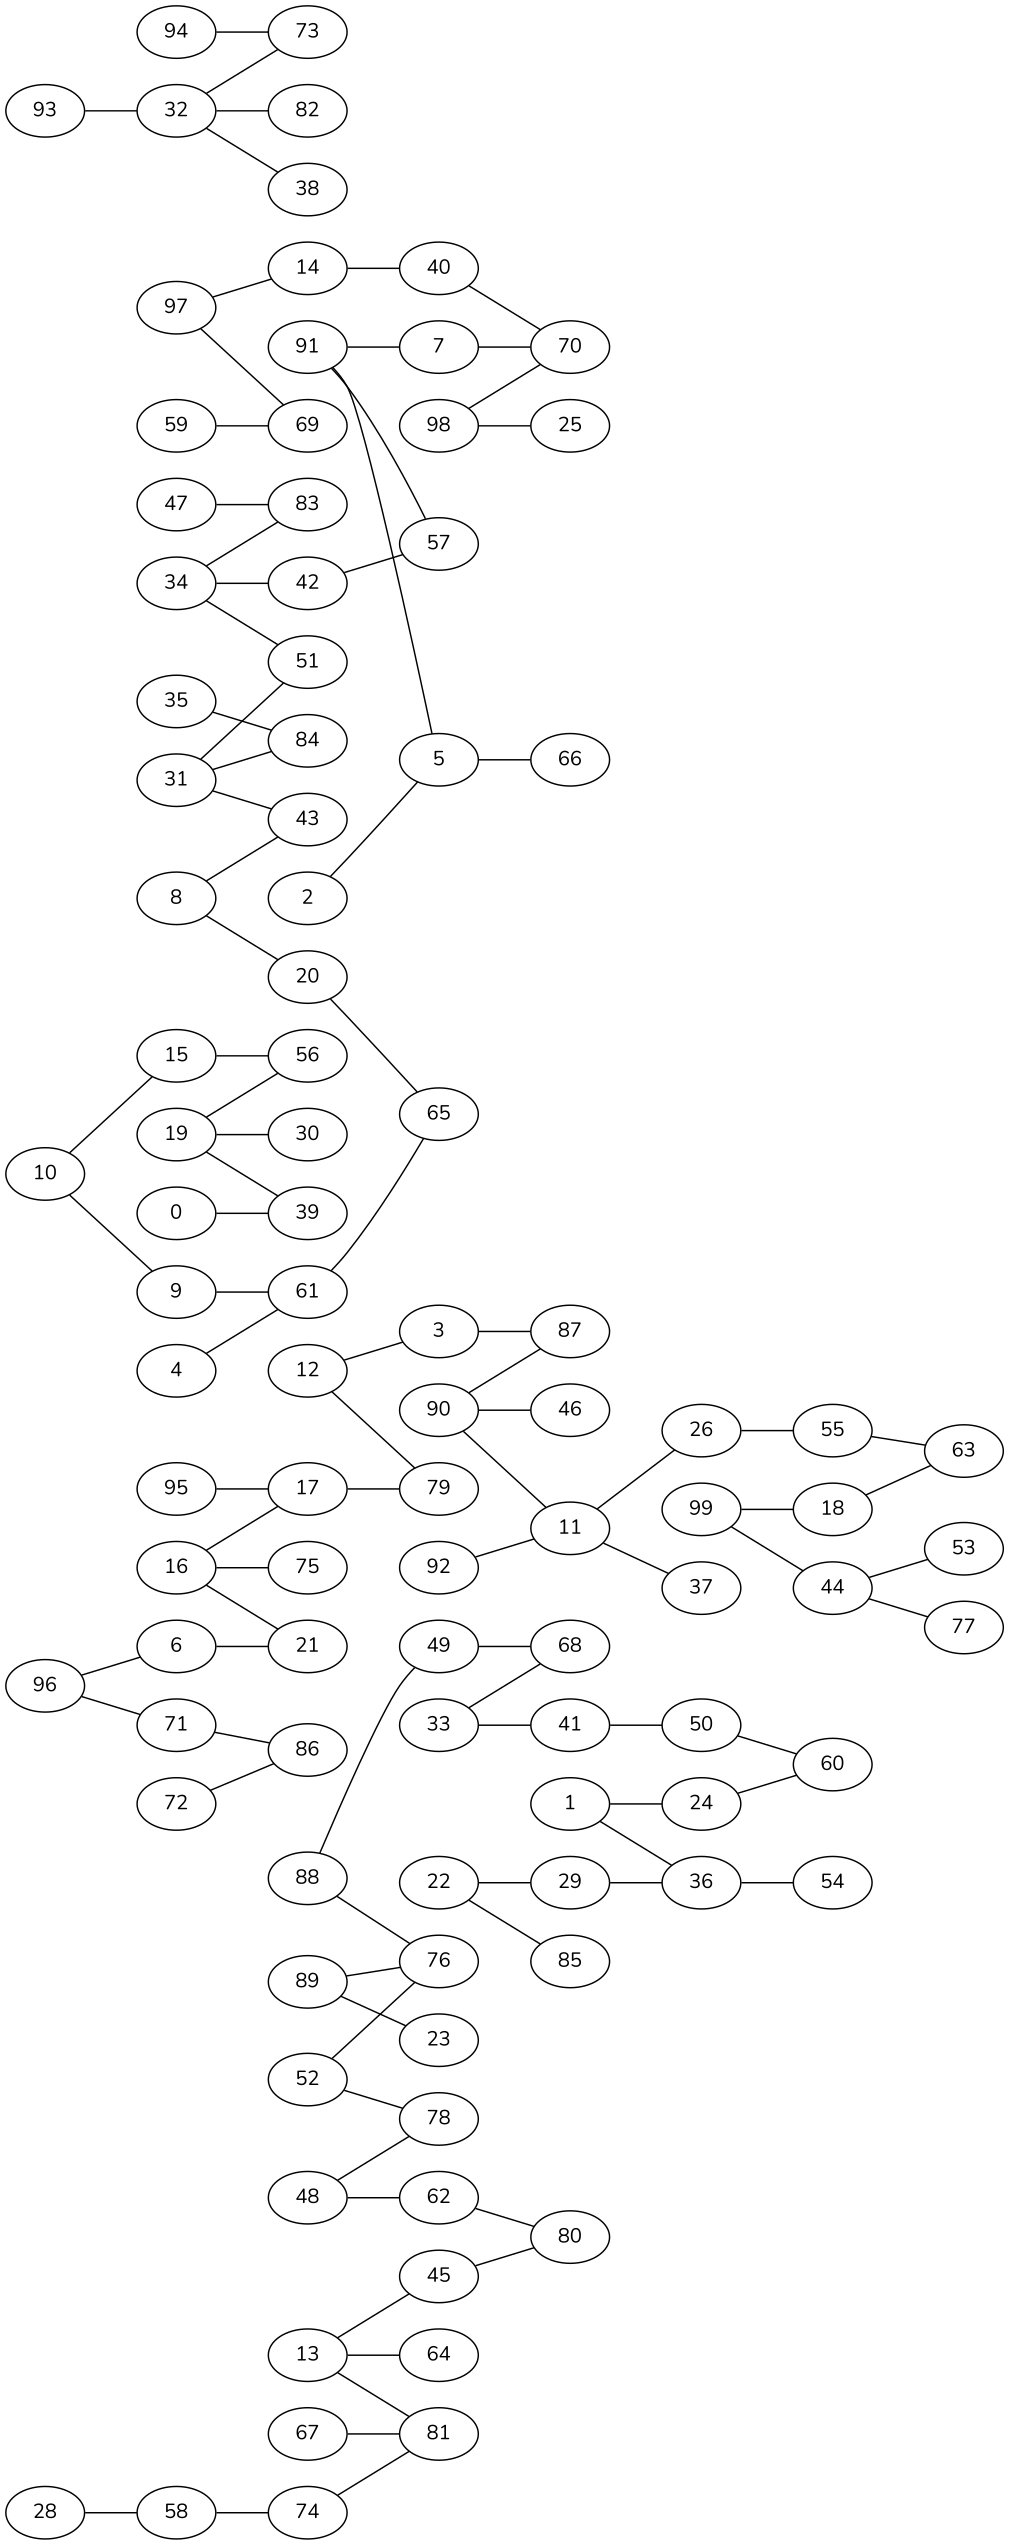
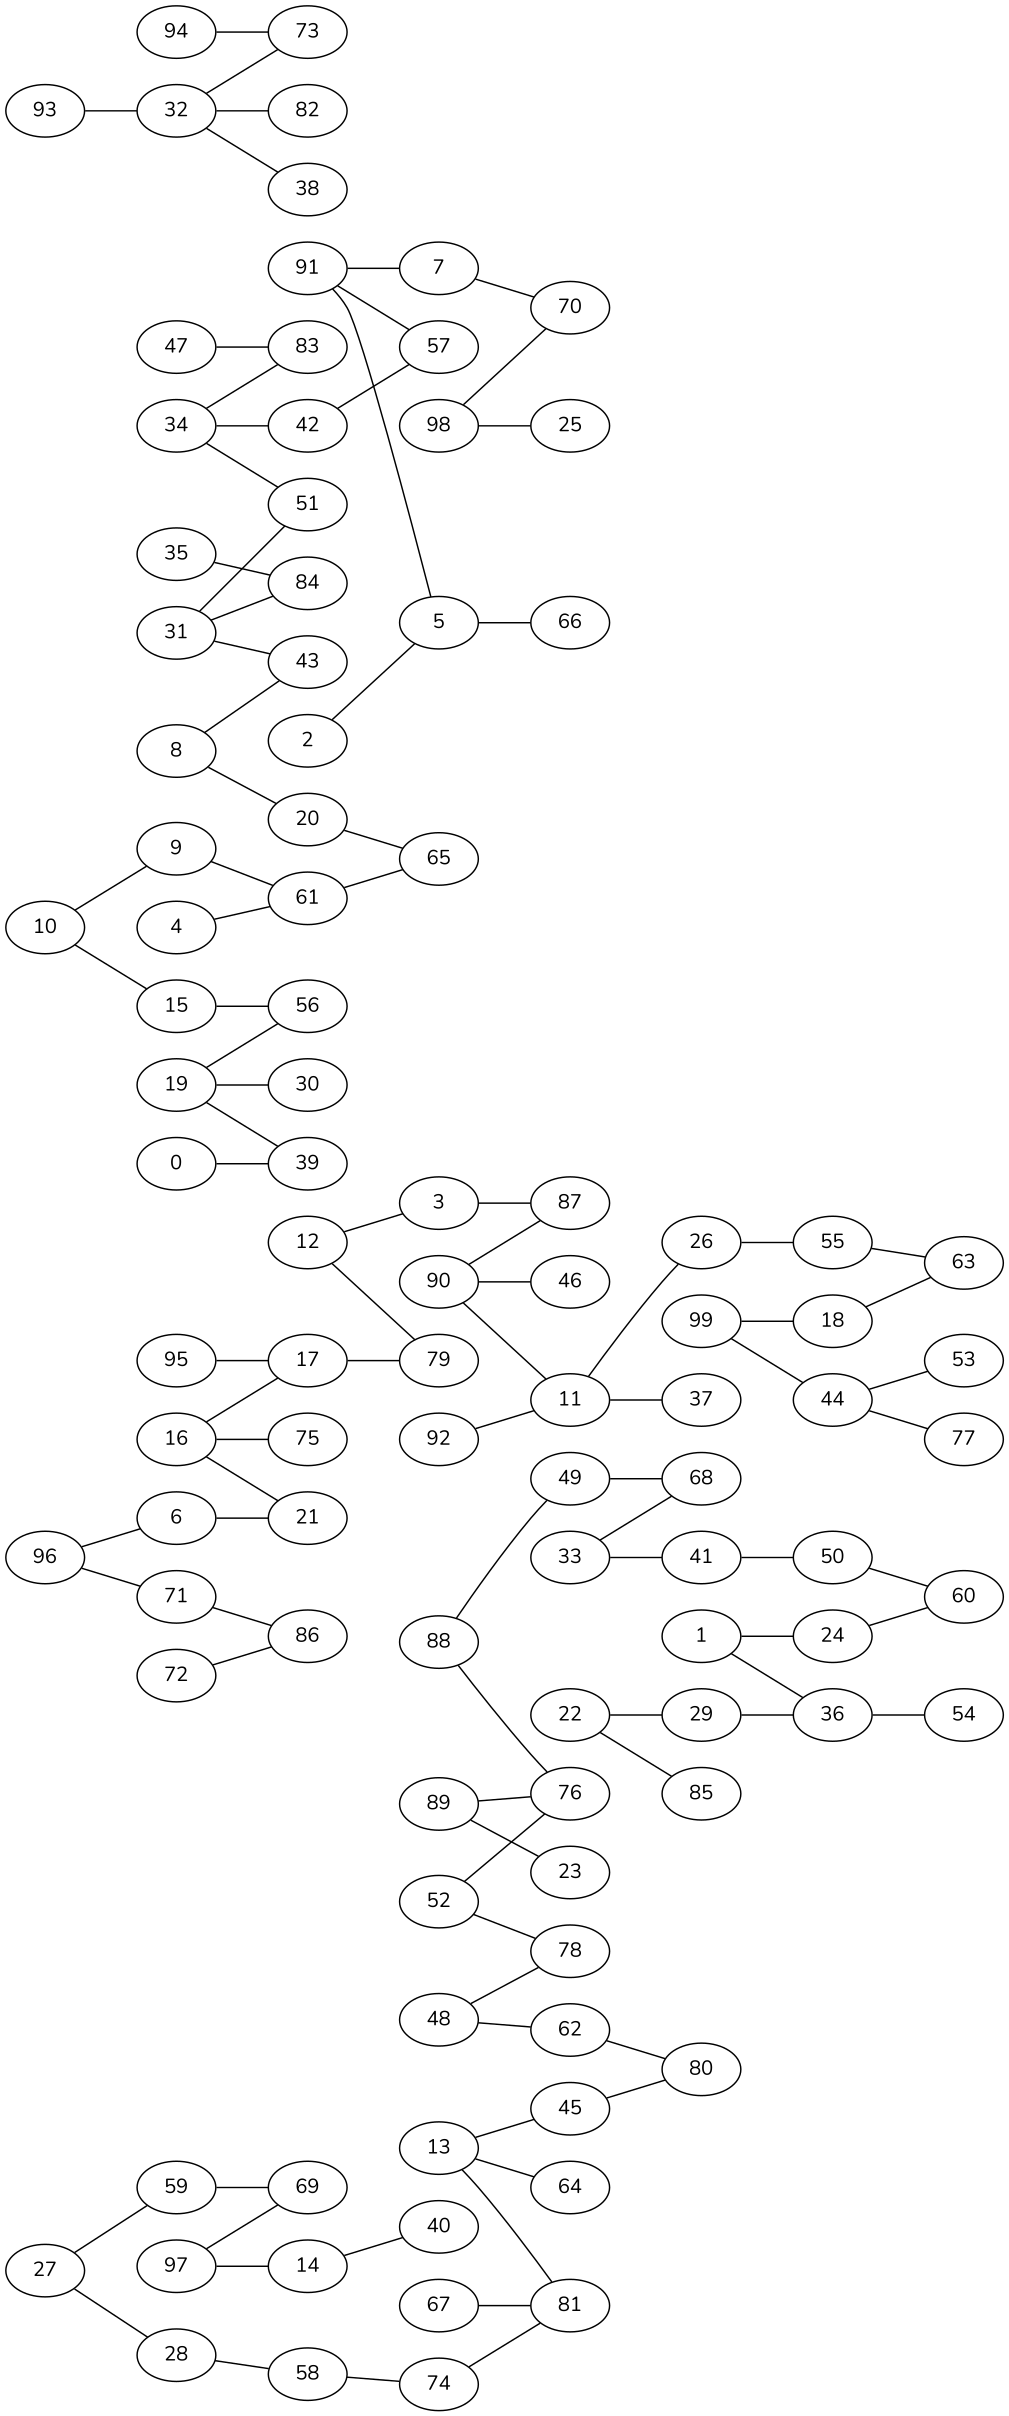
(505, 308) -> none
none -> (45, 2271)
